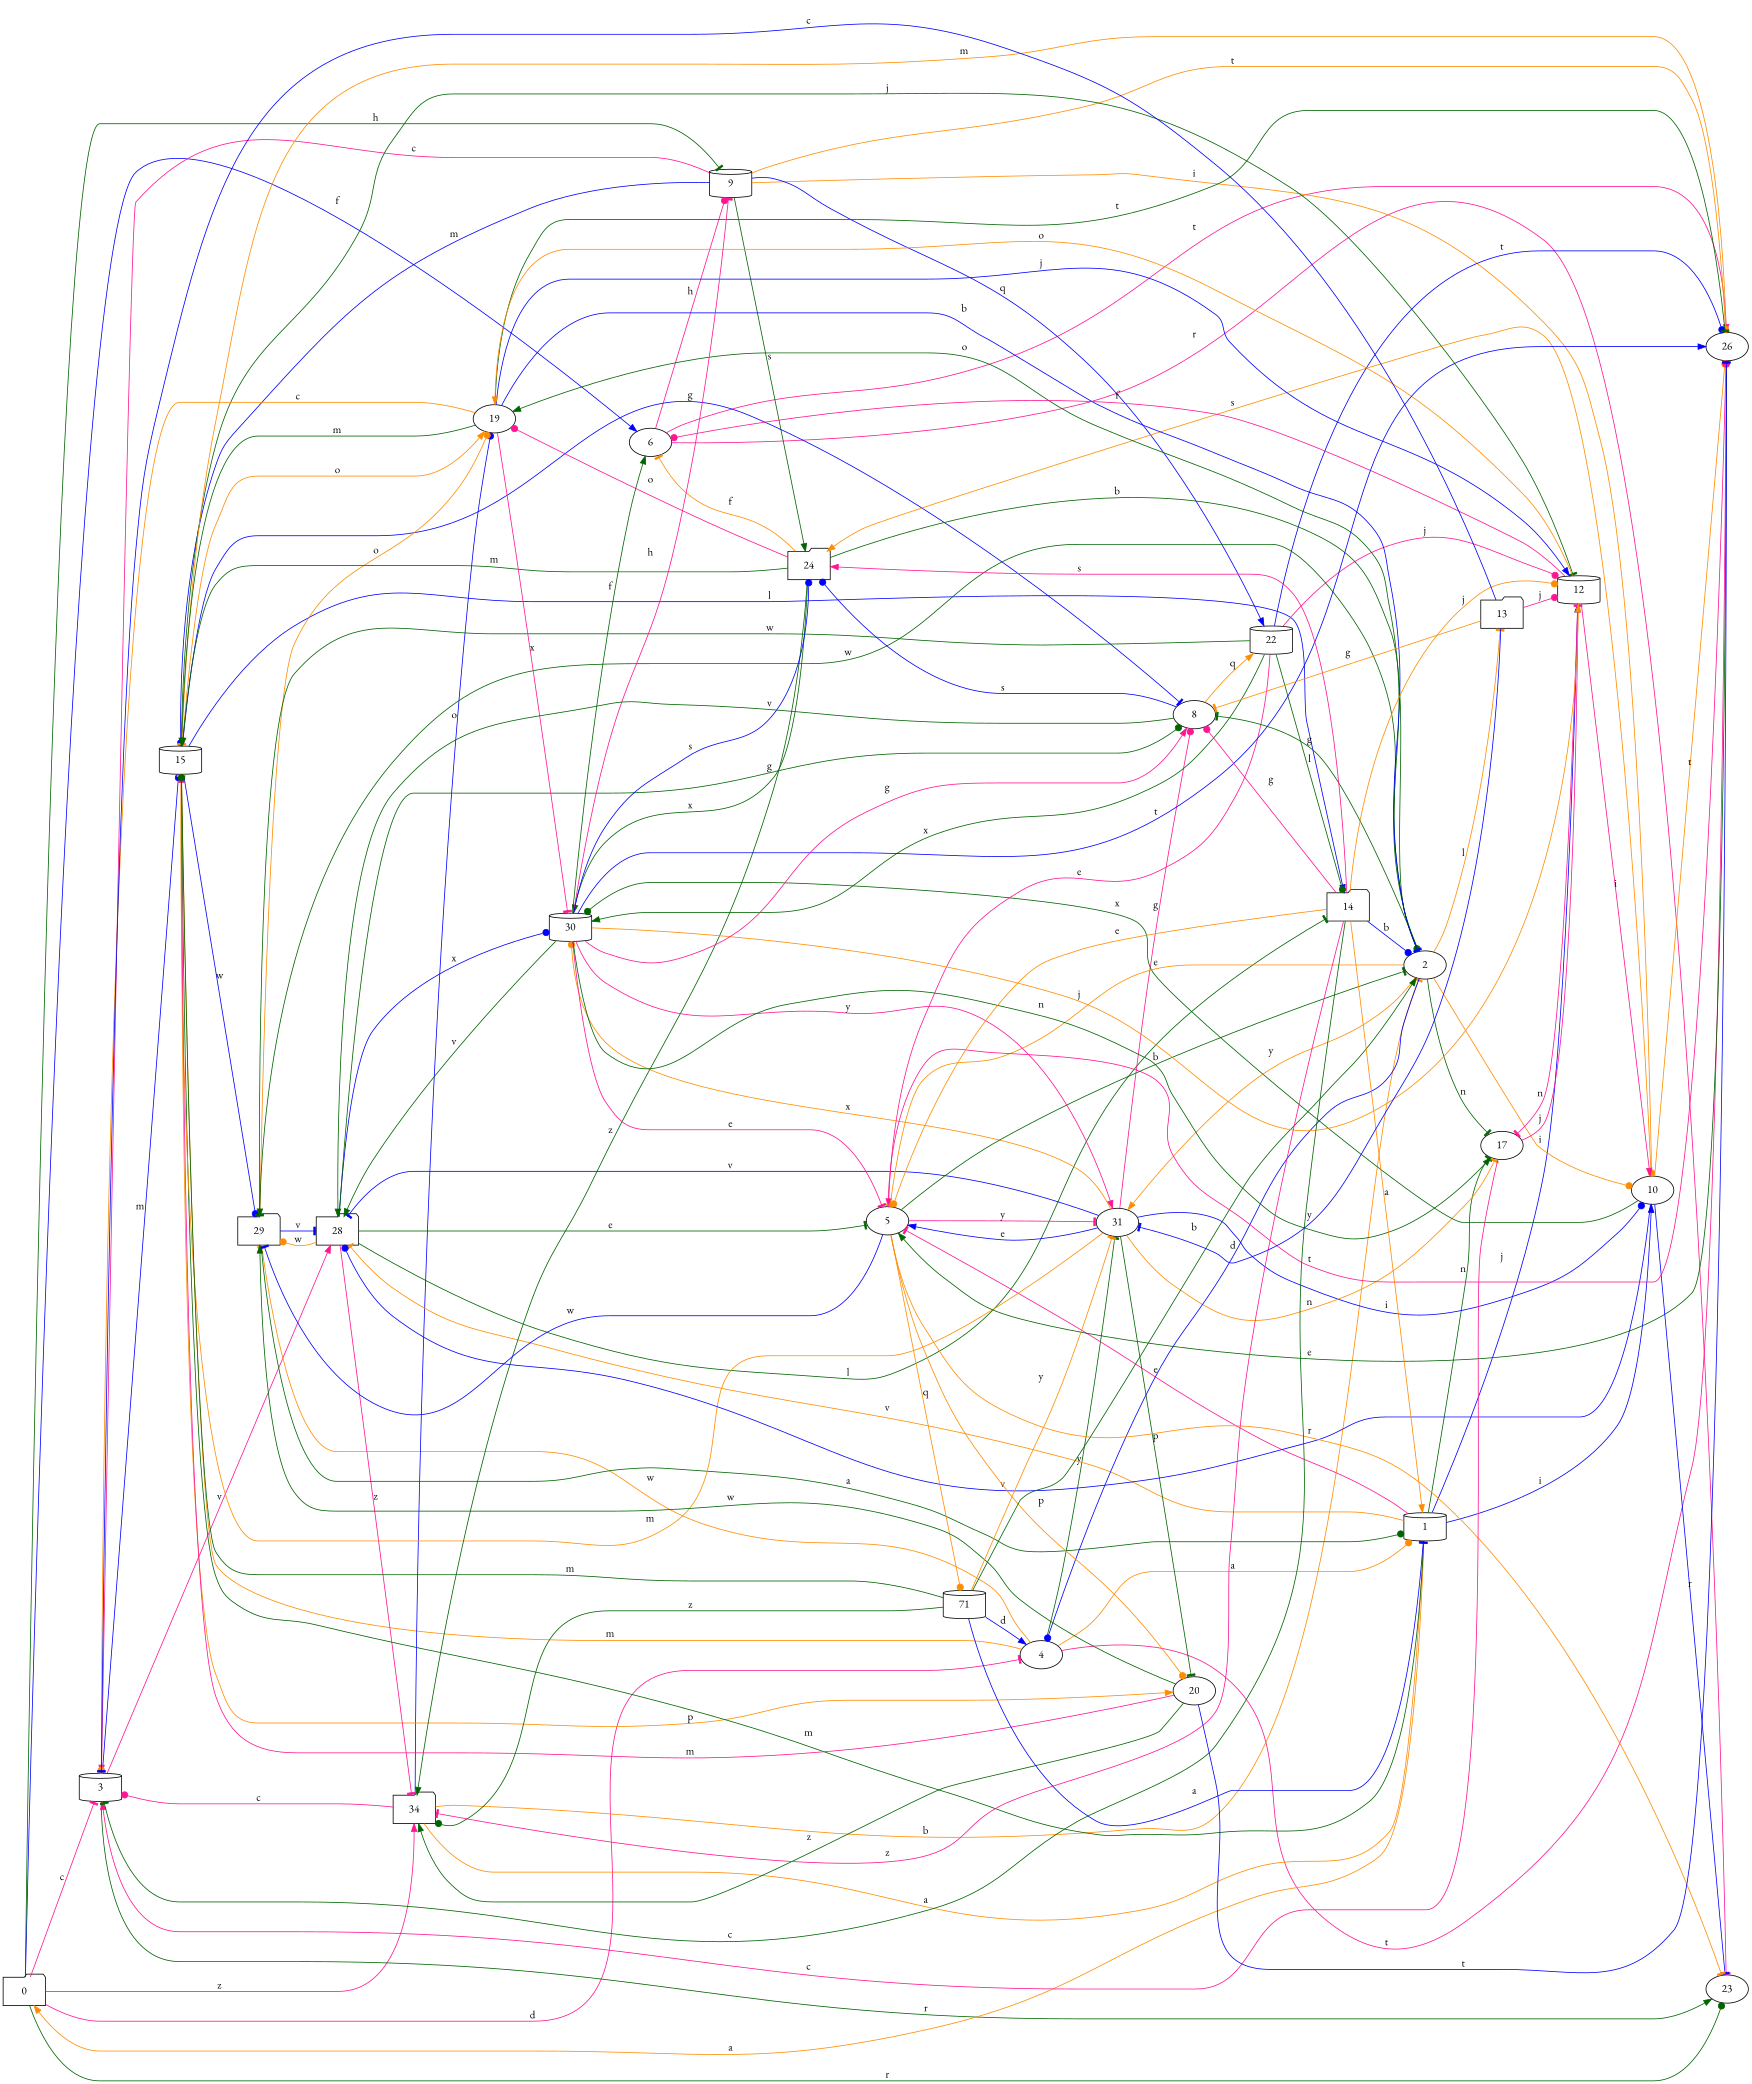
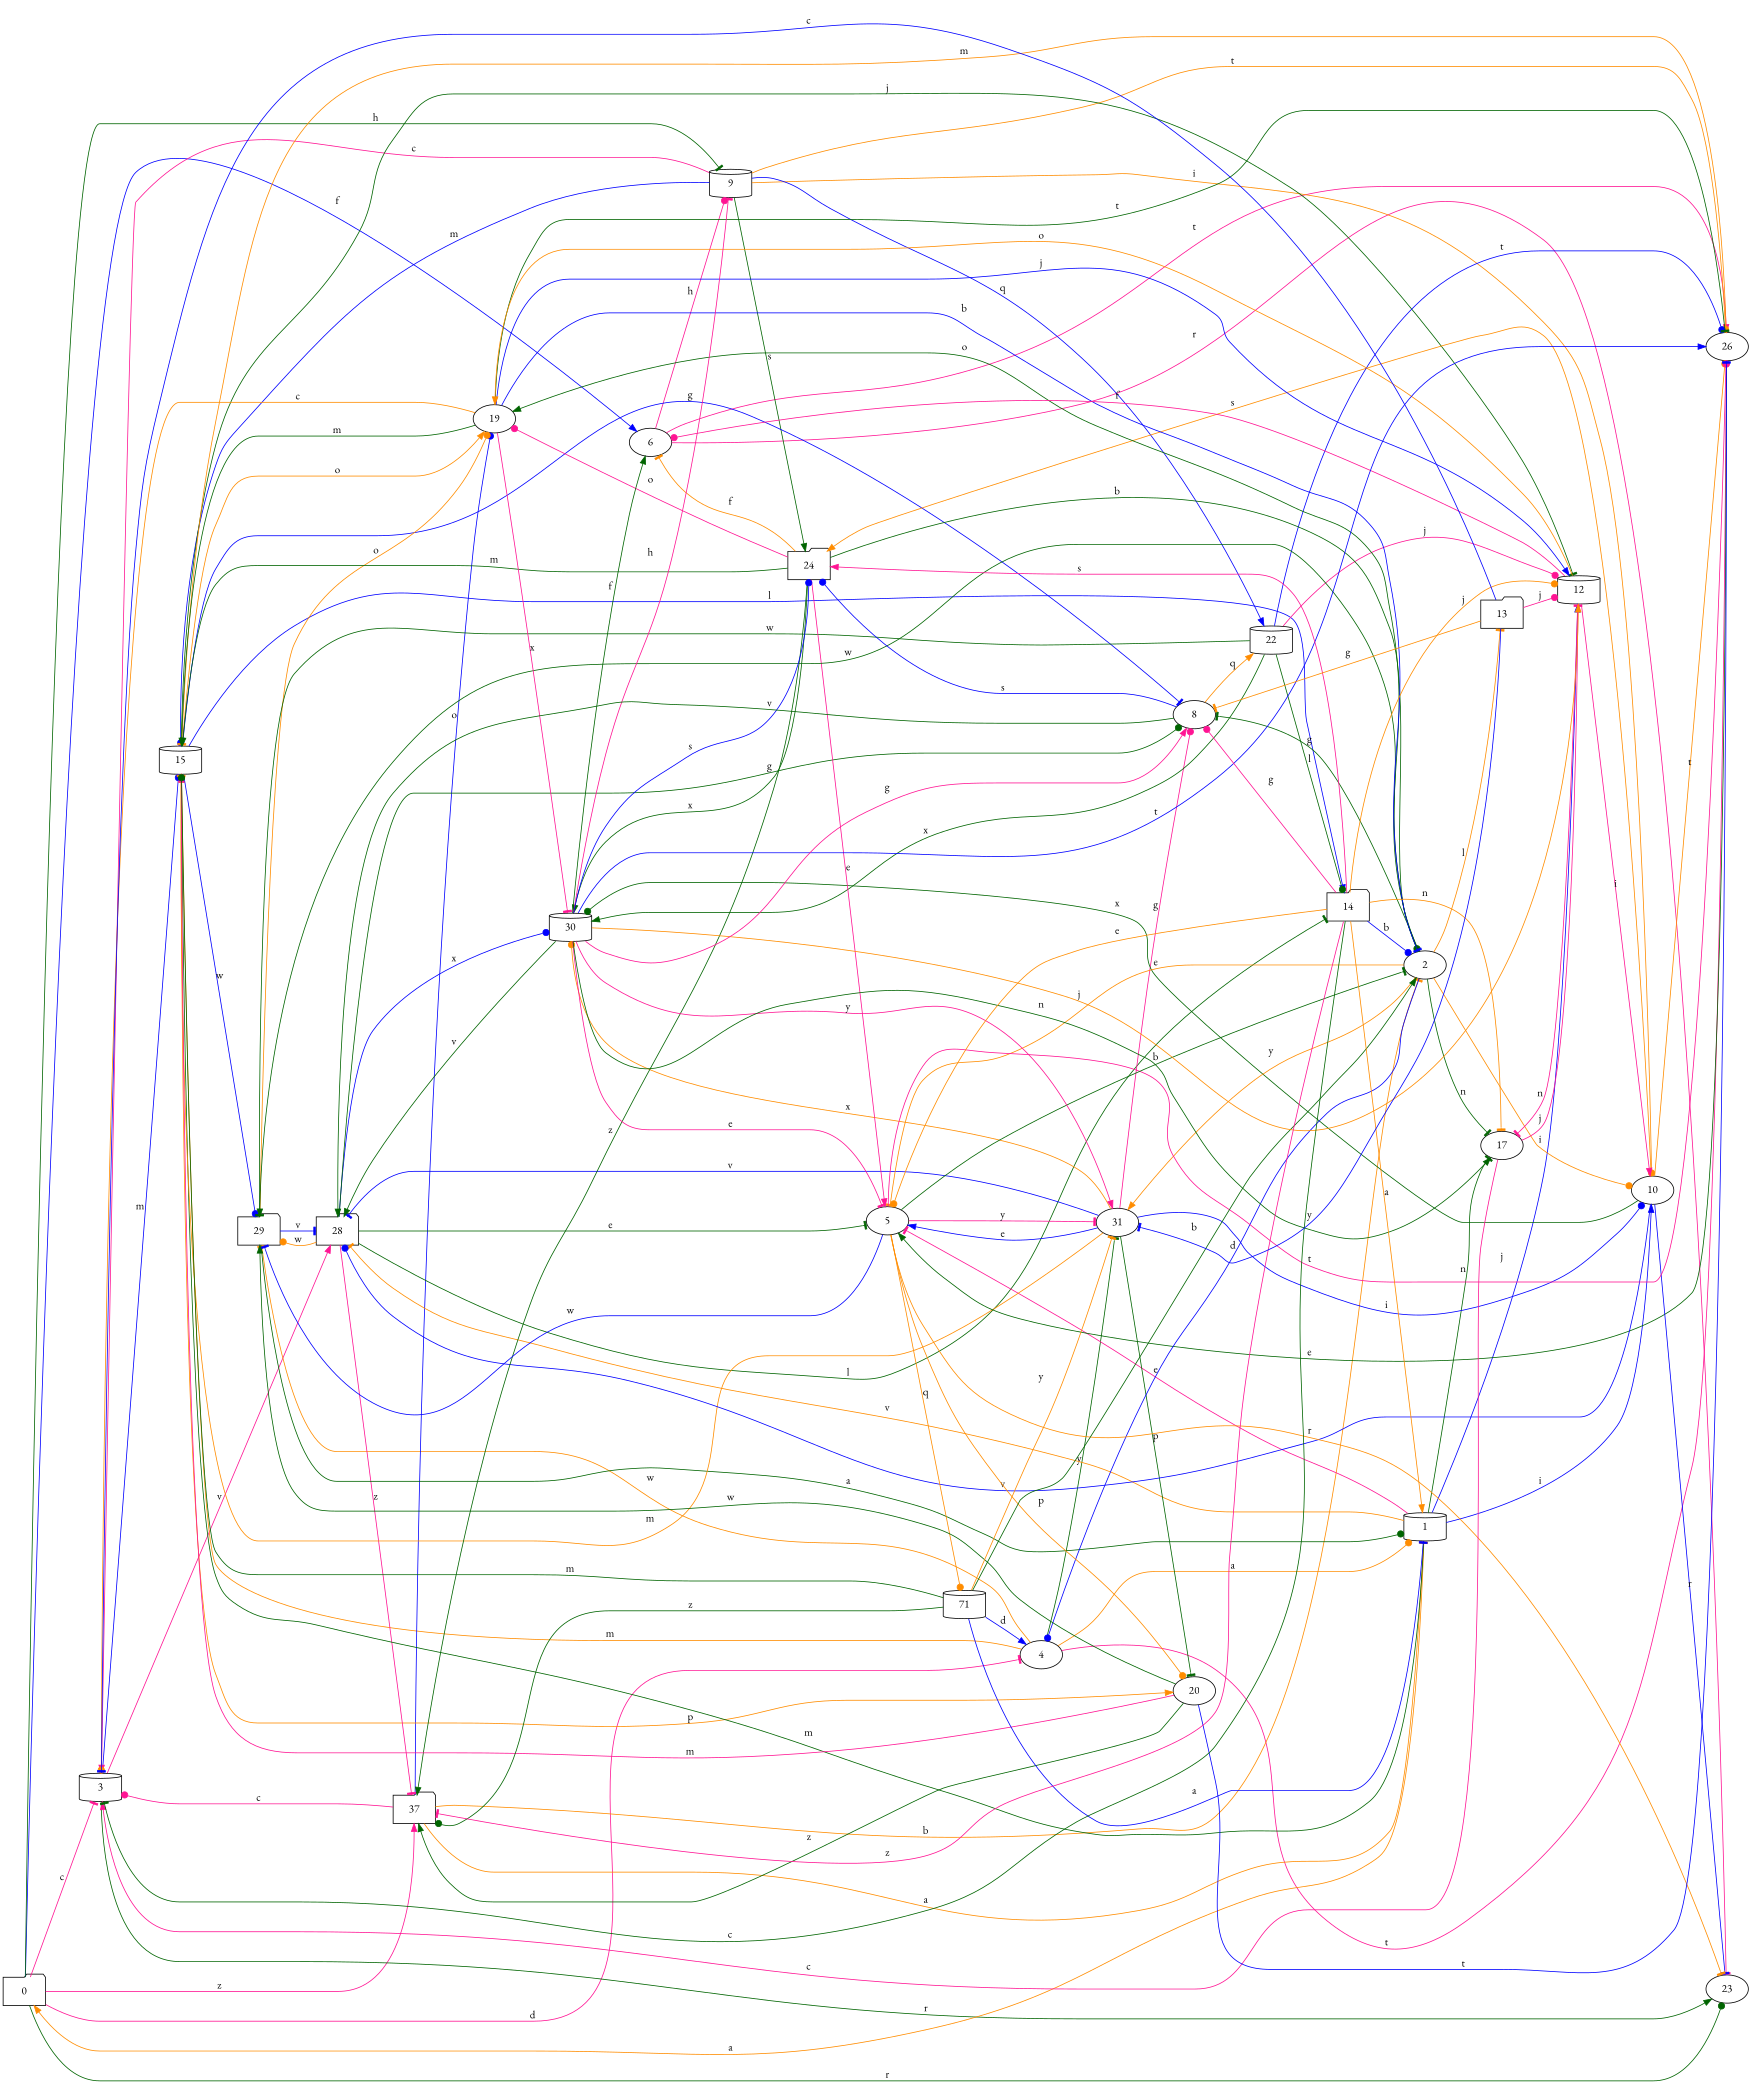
(1044, 881) -> (846, 874)
(1322, 1305) -> (1487, 970)
(414, 1809) -> (414, 1809)
